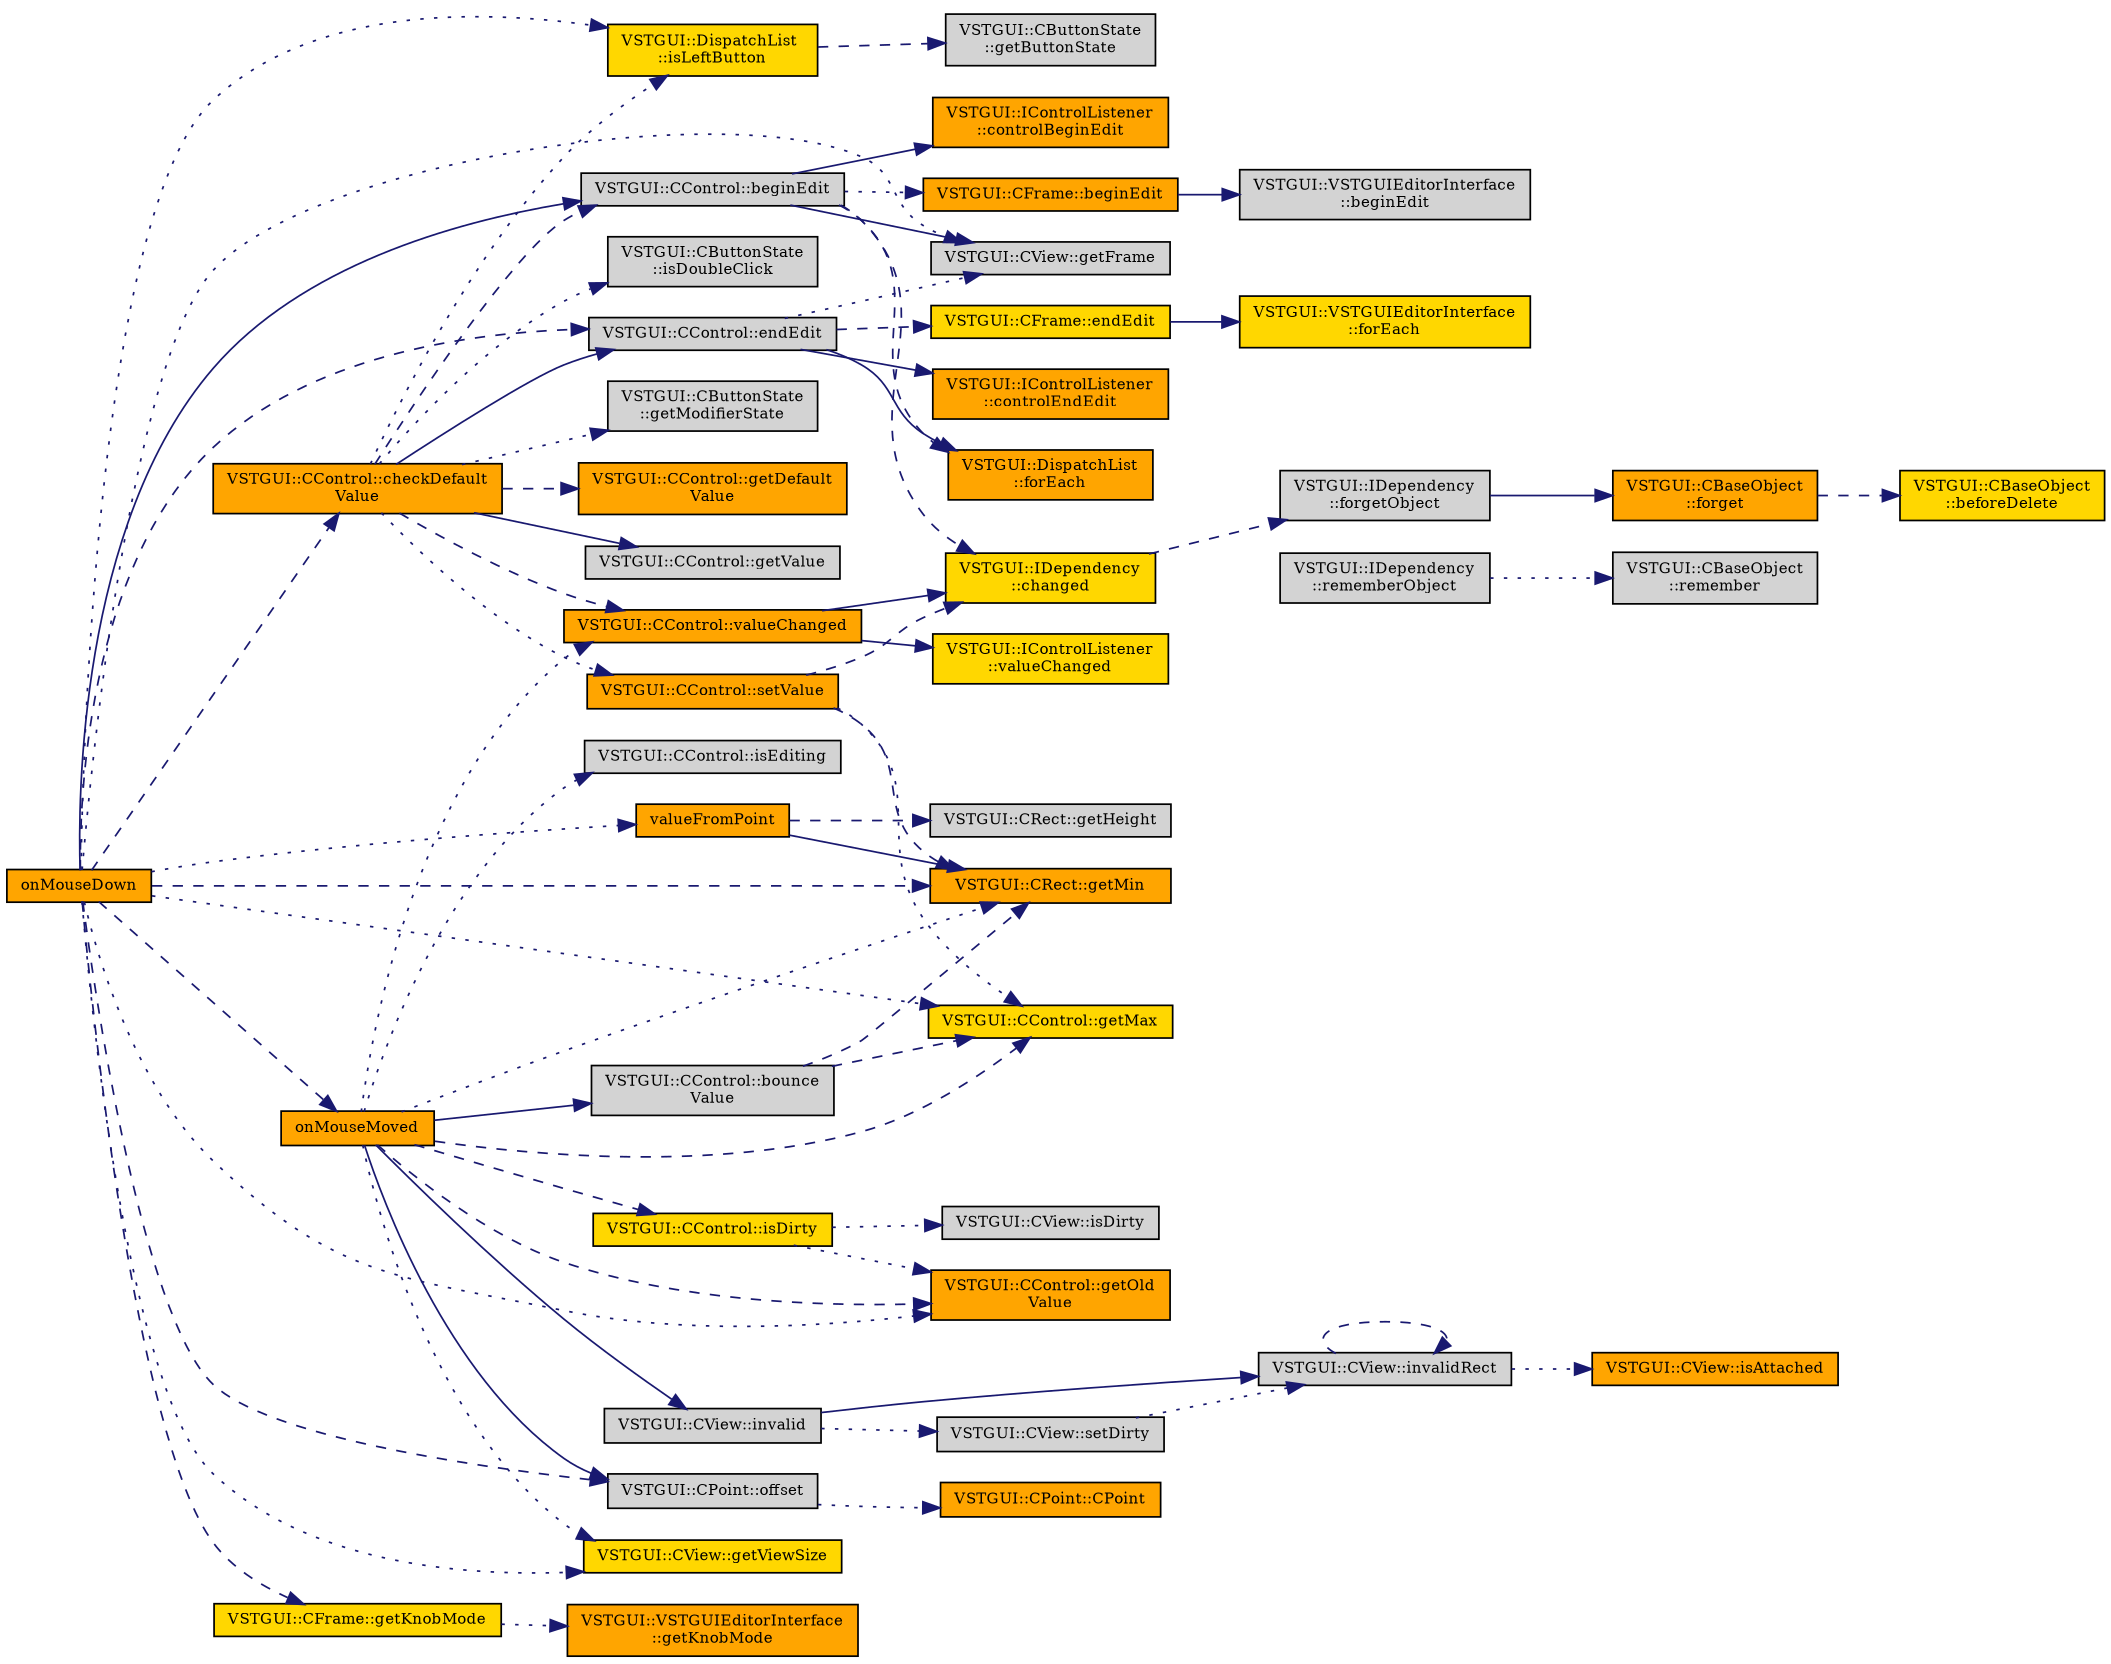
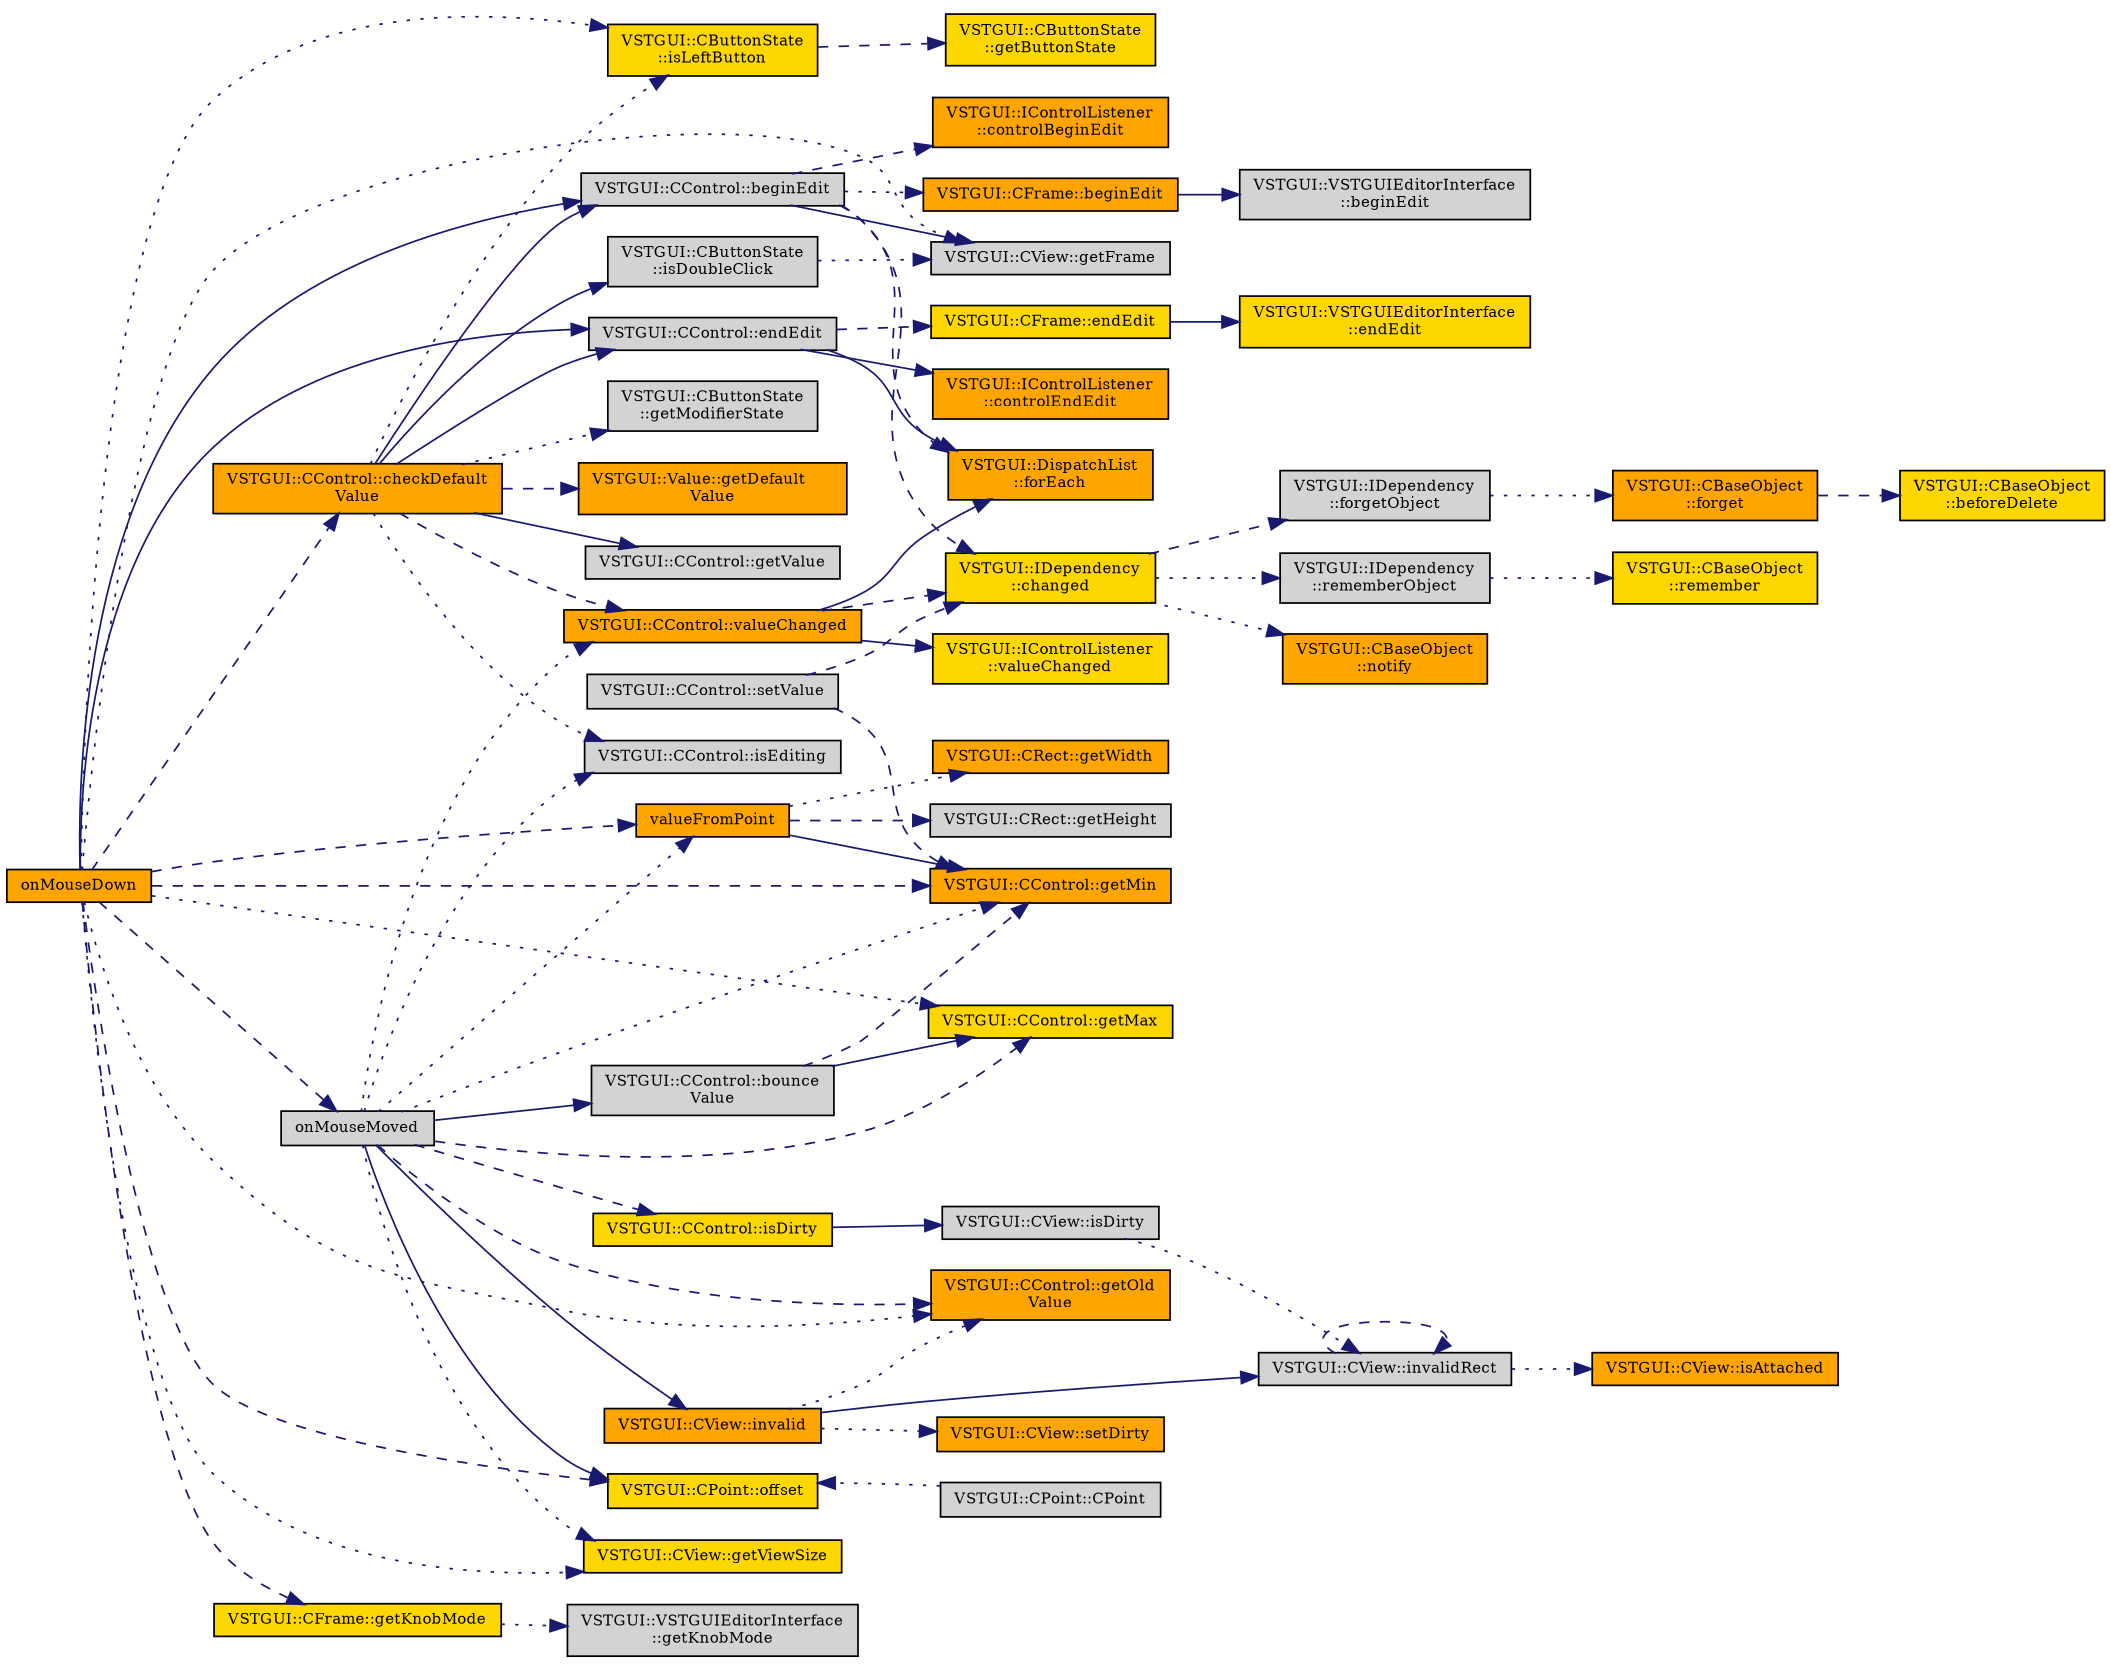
(1051, 40) -> (1051, 40)
(713, 50) -> (713, 50)
(844, 163) -> (844, 163)
(875, 298) -> (866, 260)
(1385, 322) -> (1385, 322)
(467, 329) -> (467, 329)
(476, 365) -> (476, 365)
(191, 474) -> (191, 474)
(713, 489) -> (713, 489)
(1542, 496) -> (1542, 496)
none -> (897, 561)
none -> (1209, 578)
(1715, 578) -> (1715, 578)
(480, 603) -> (465, 639)
(875, 603) -> (875, 603)
none -> (1385, 659)
(713, 692) -> (713, 692)
none -> (1051, 757)
(384, 843) -> (384, 843)
(903, 870) -> none
(1051, 886) -> (1051, 886)
none -> (529, 980)
(894, 1054) -> (894, 1054)
(358, 1128) -> (358, 1128)
(878, 1226) -> (878, 1226)
(854, 1257) -> (880, 1374)
(1212, 1403) -> (1239, 1283)
(713, 1426) -> (713, 1426)
(1051, 1434) -> (1051, 1434)
(713, 1491) -> (713, 1491)
(1051, 1500) -> (1051, 1500)
(870, 1507) -> (888, 1484)
(713, 1630) -> (713, 1630)
